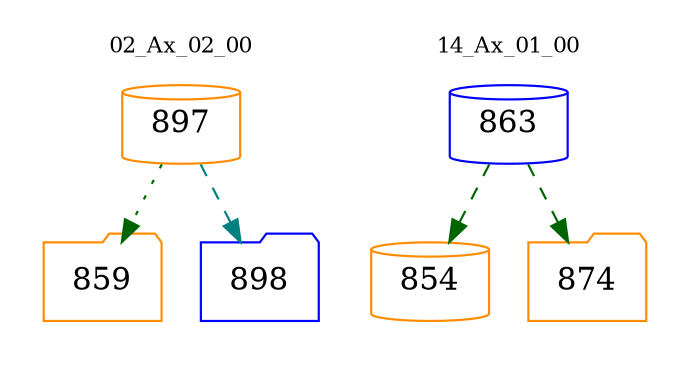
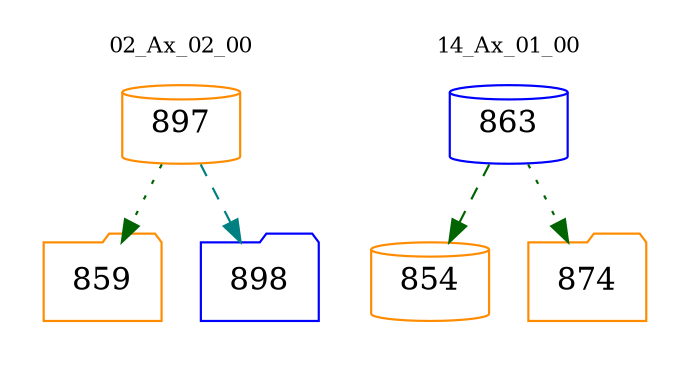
(543, 193) -> (543, 193)
